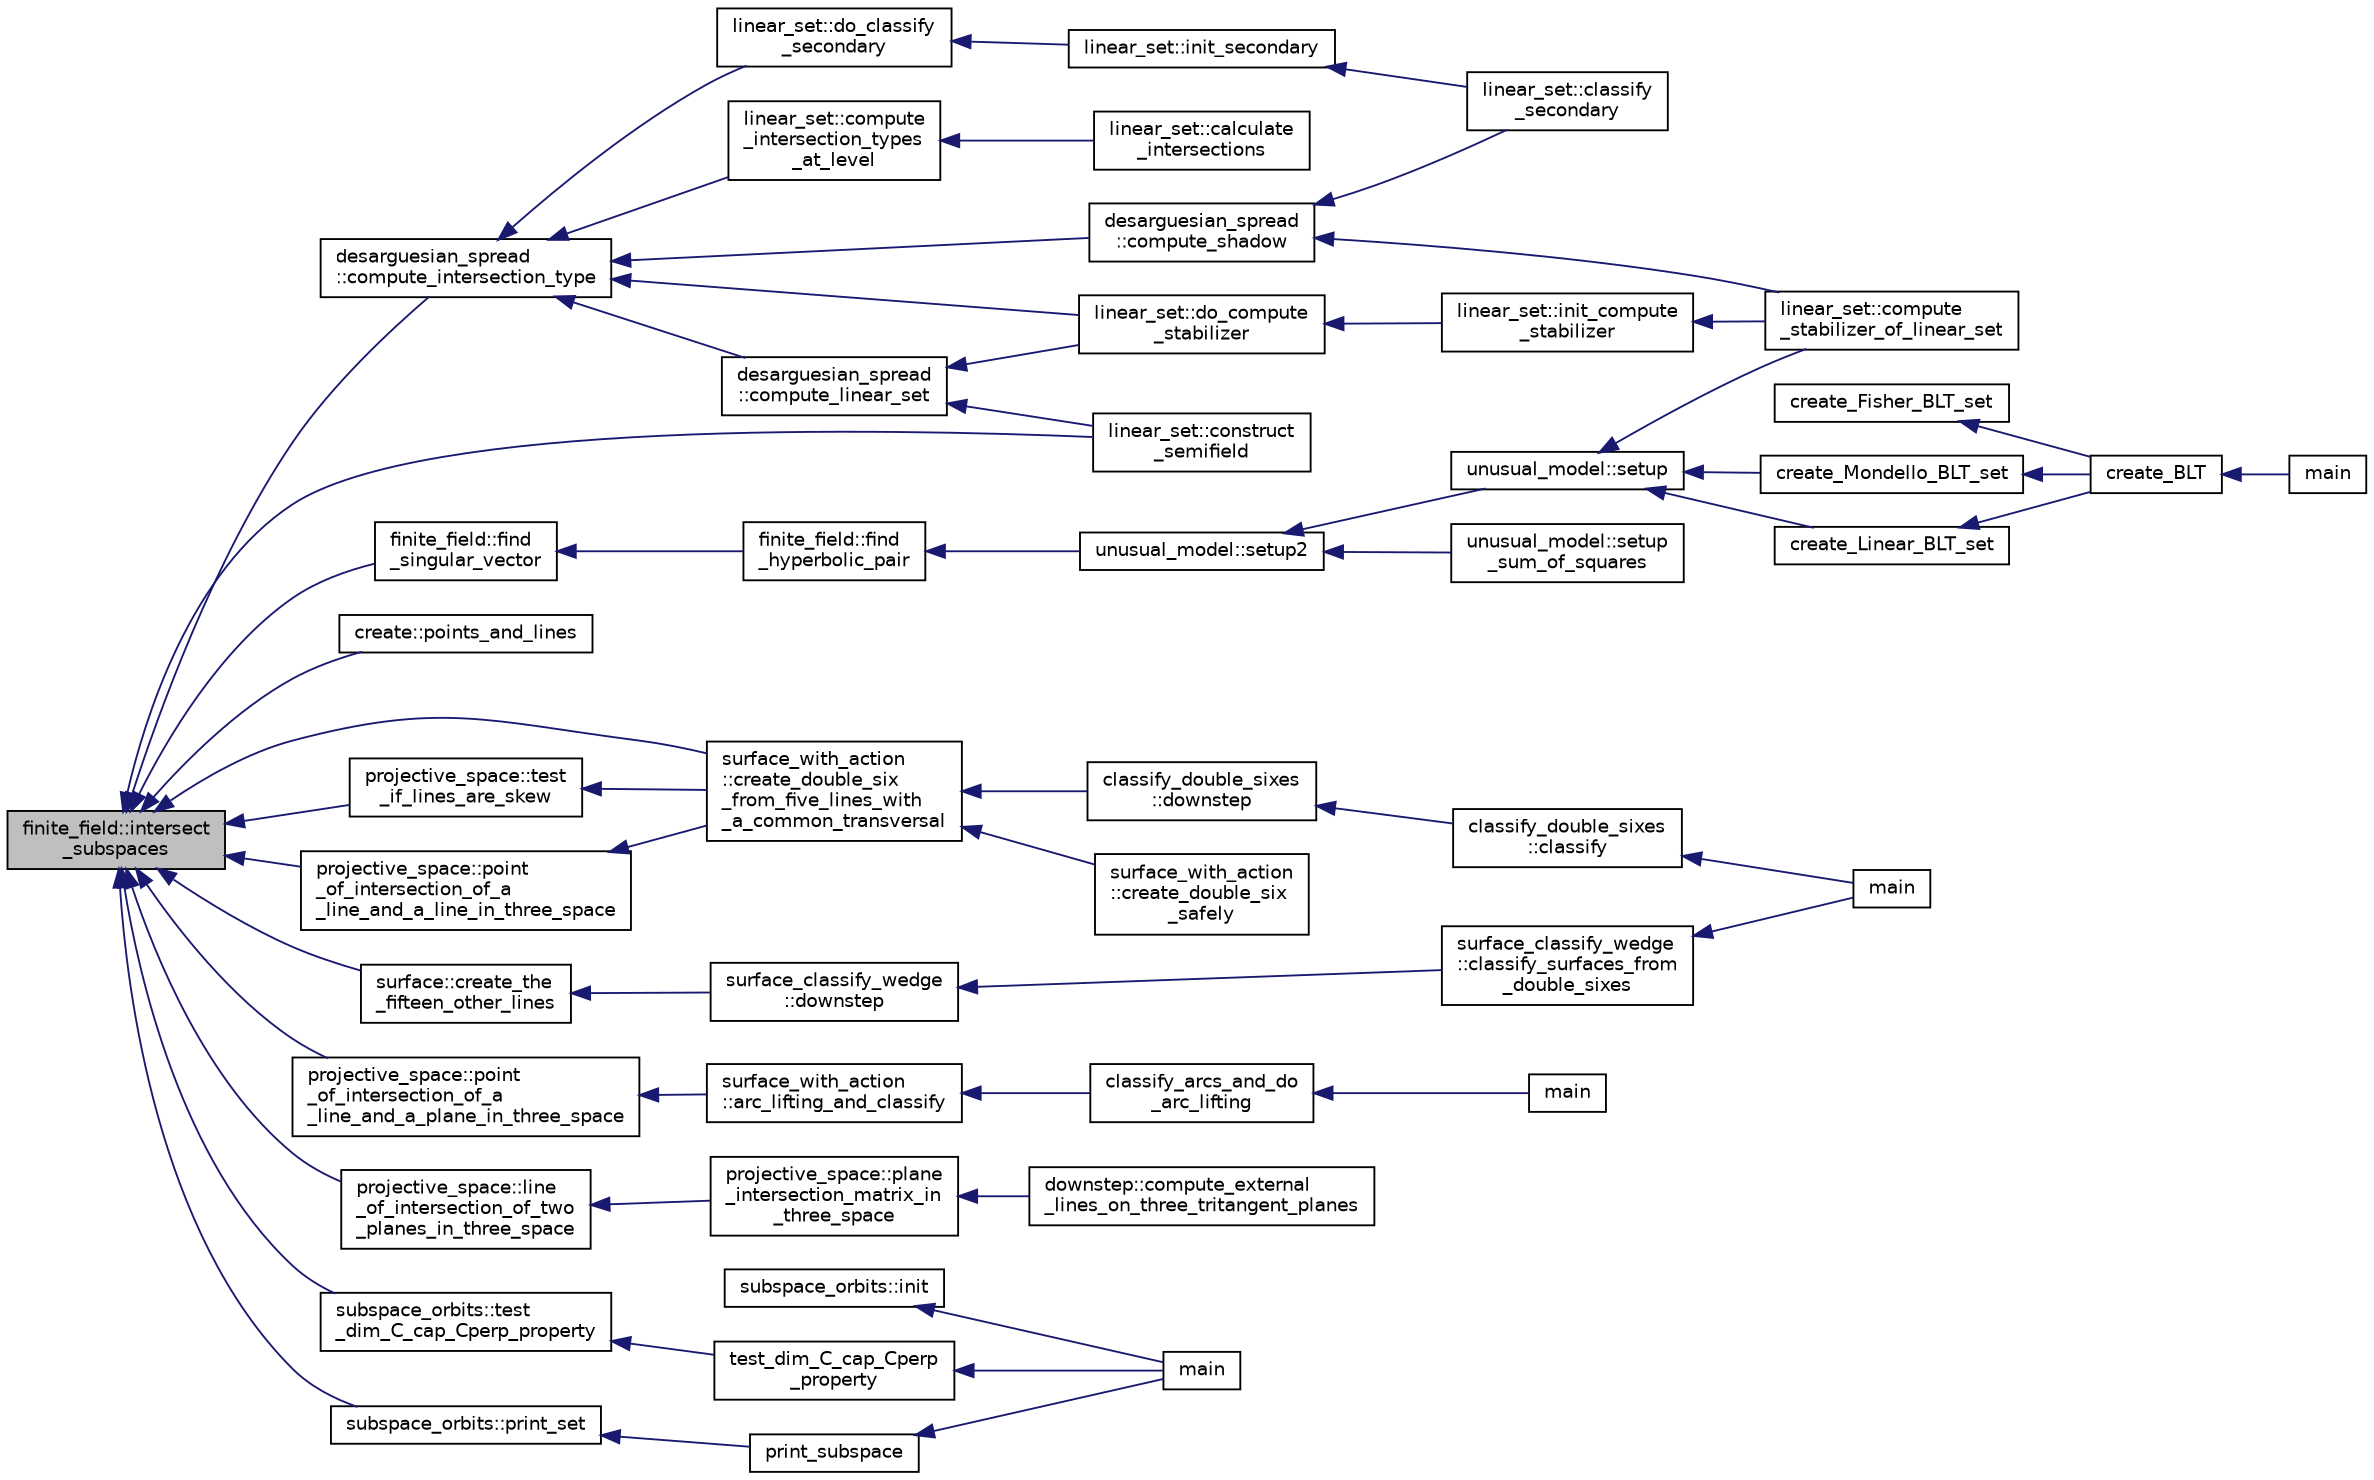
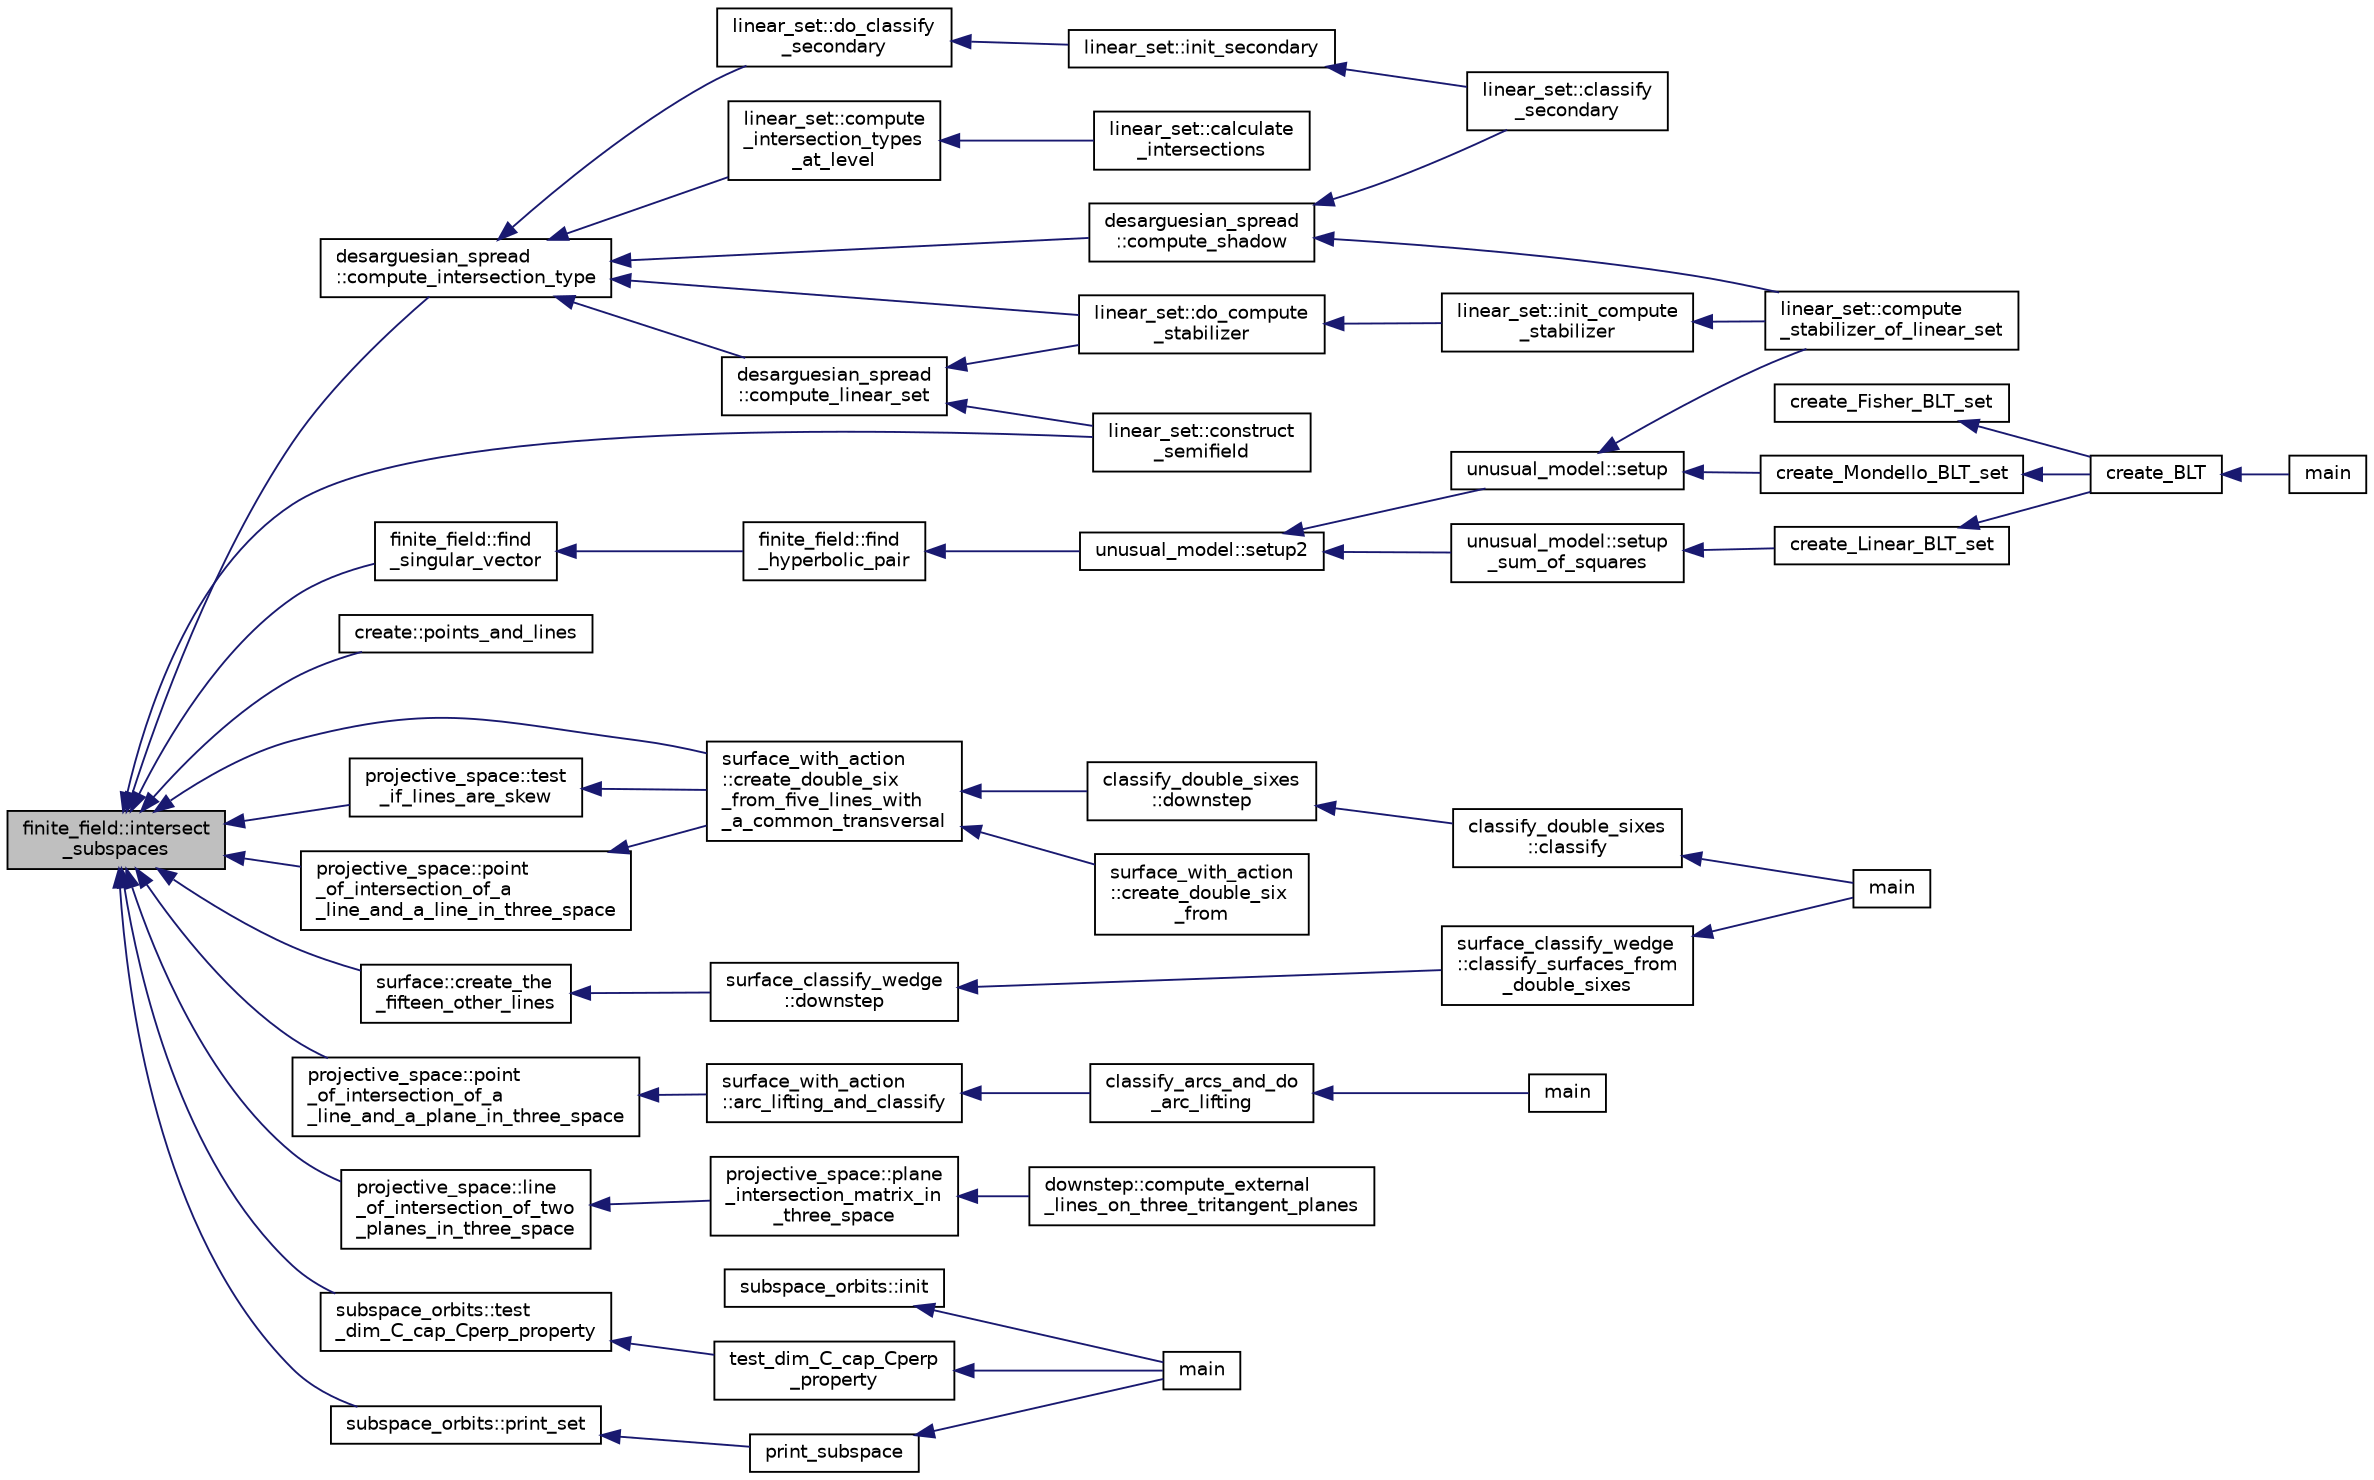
(1739, 510) -> (1739, 549)
(1202, 894) -> (1202, 894)
